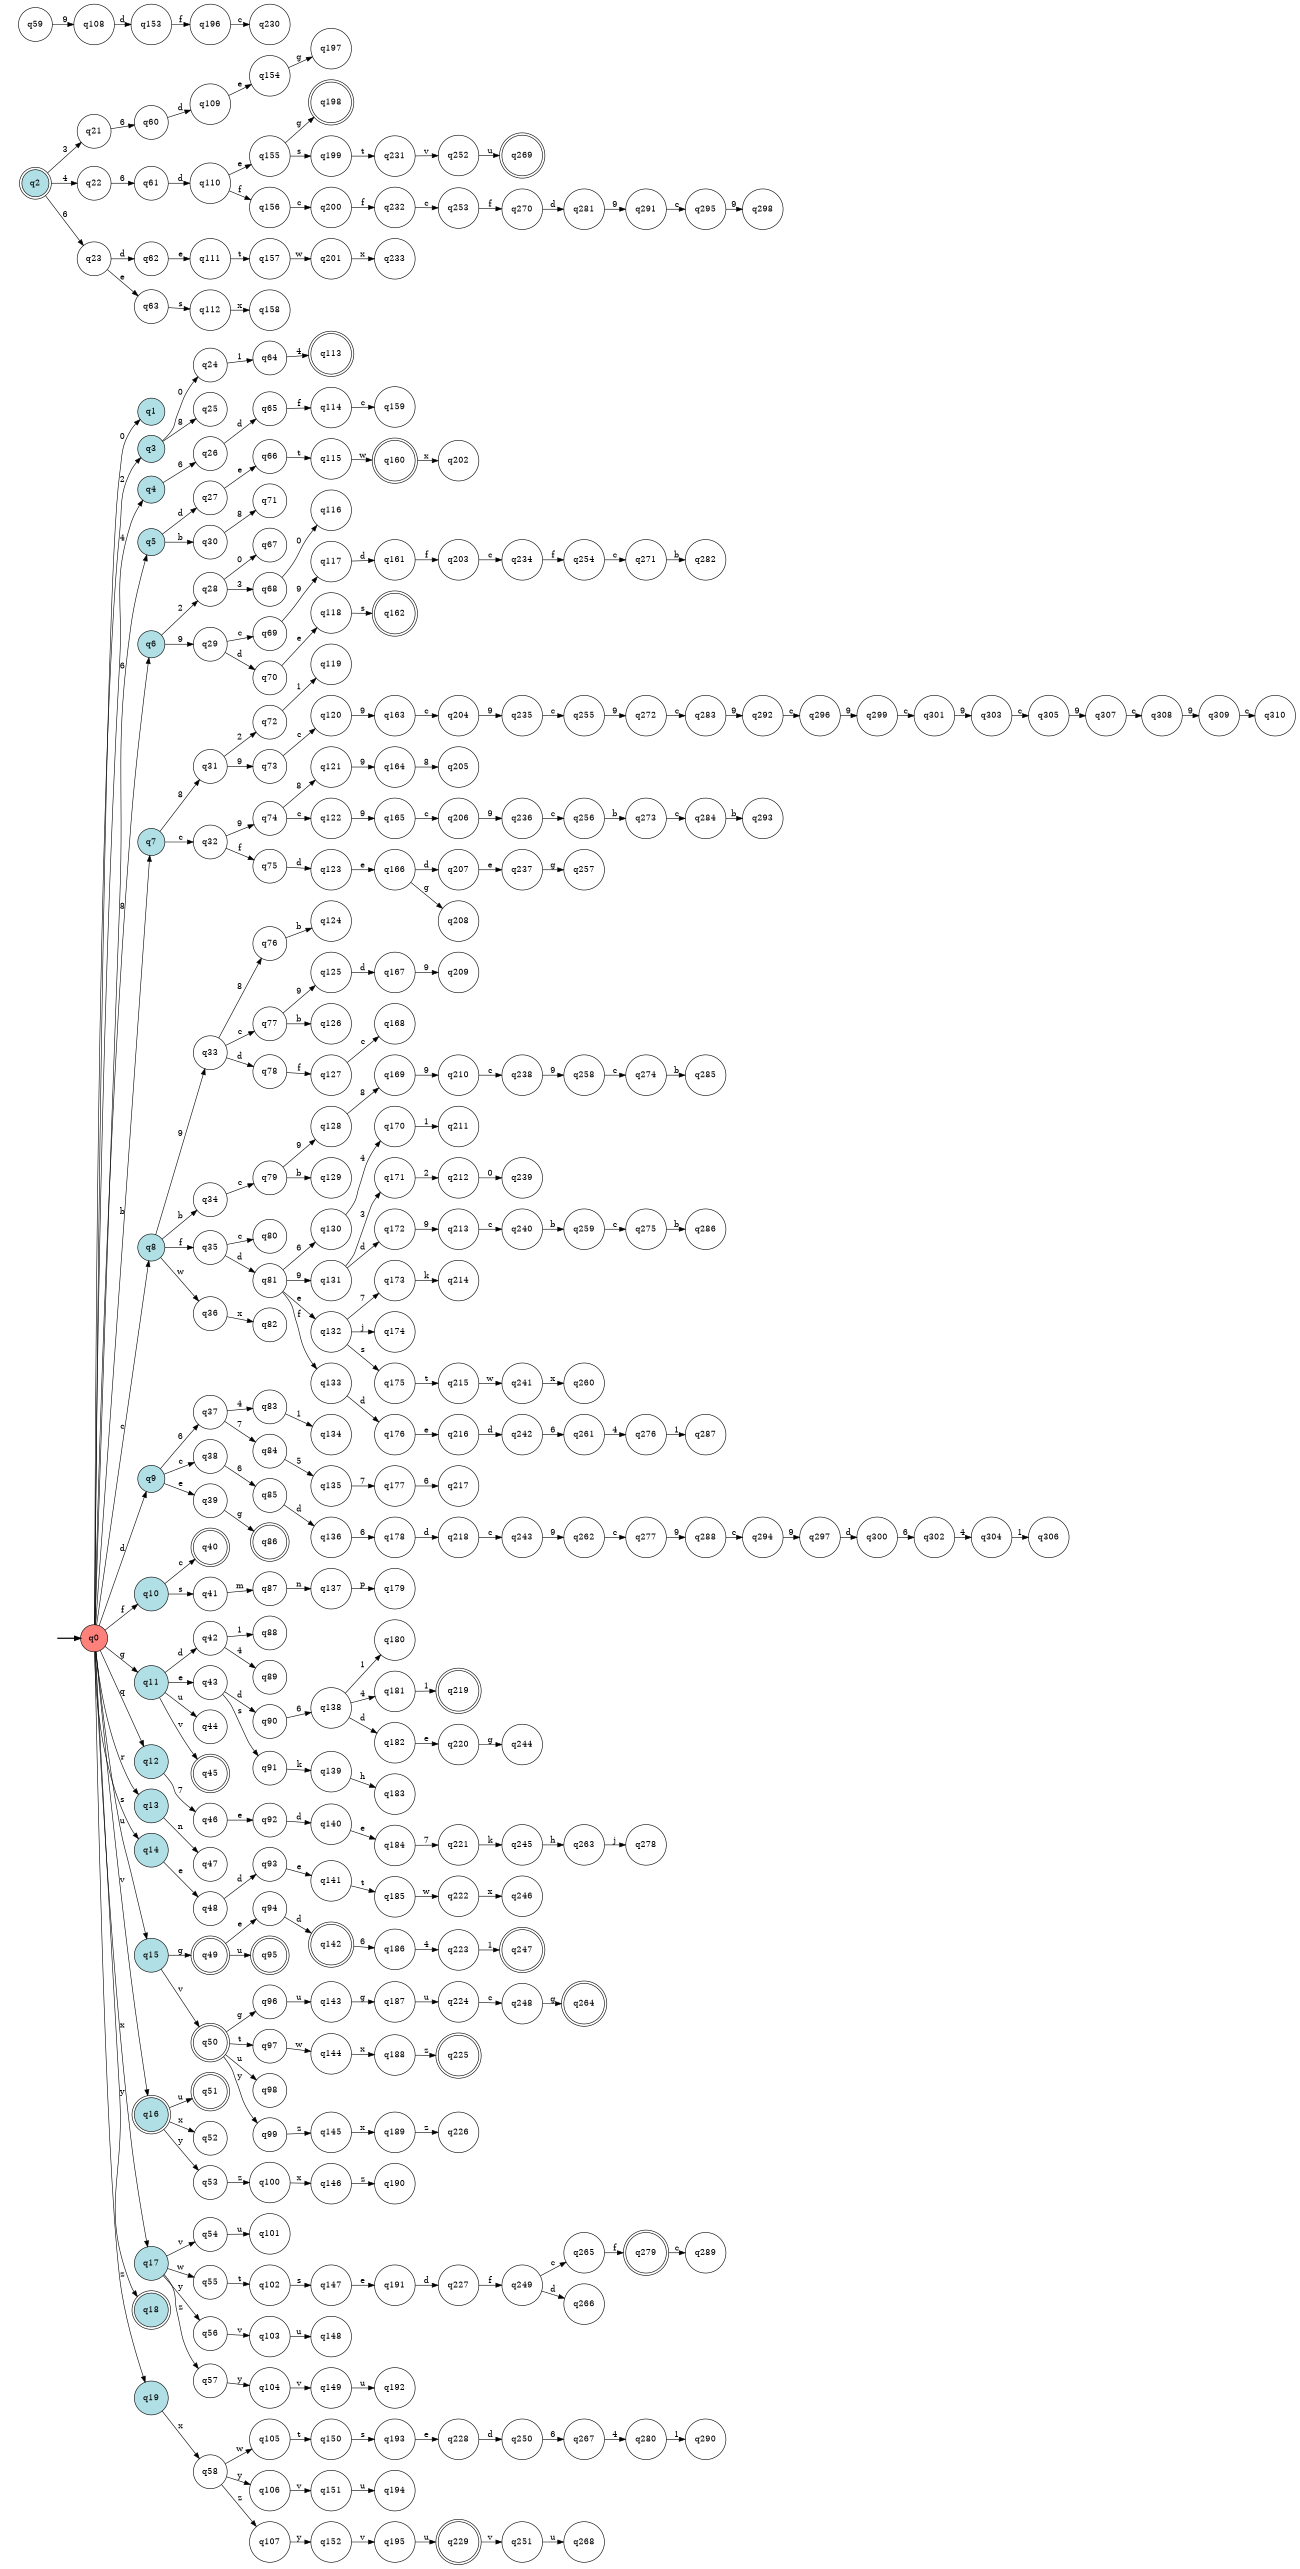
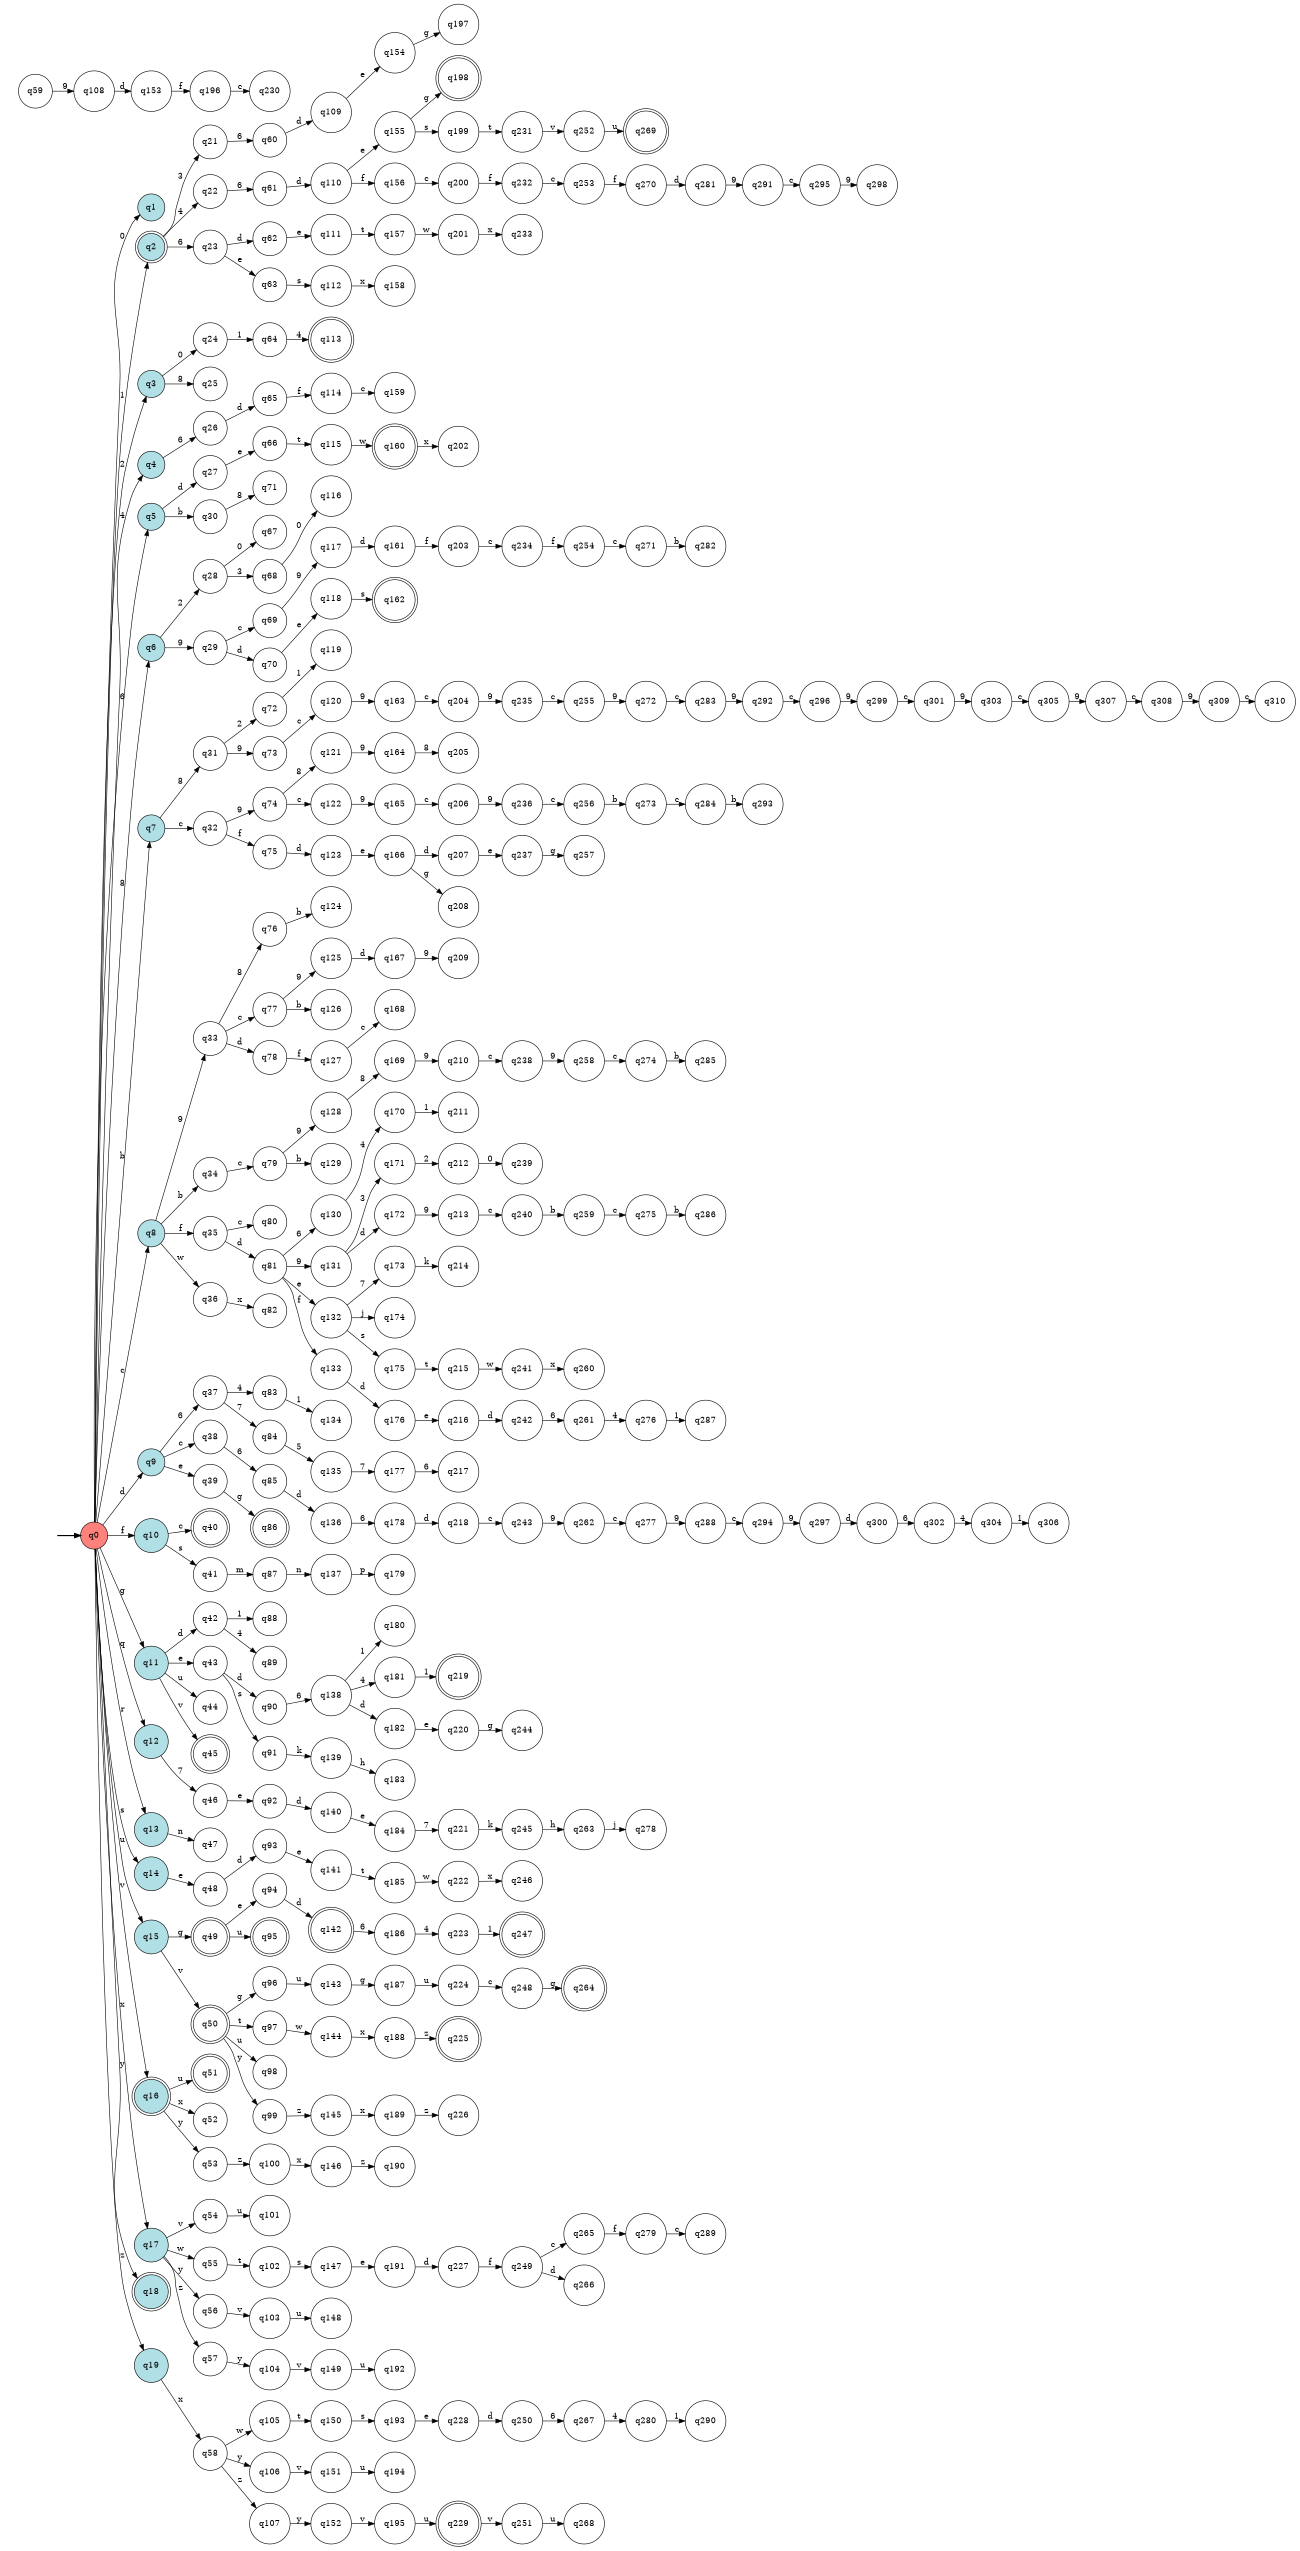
none -> (105, 894)
(646, 2253) -> (646, 2234)
